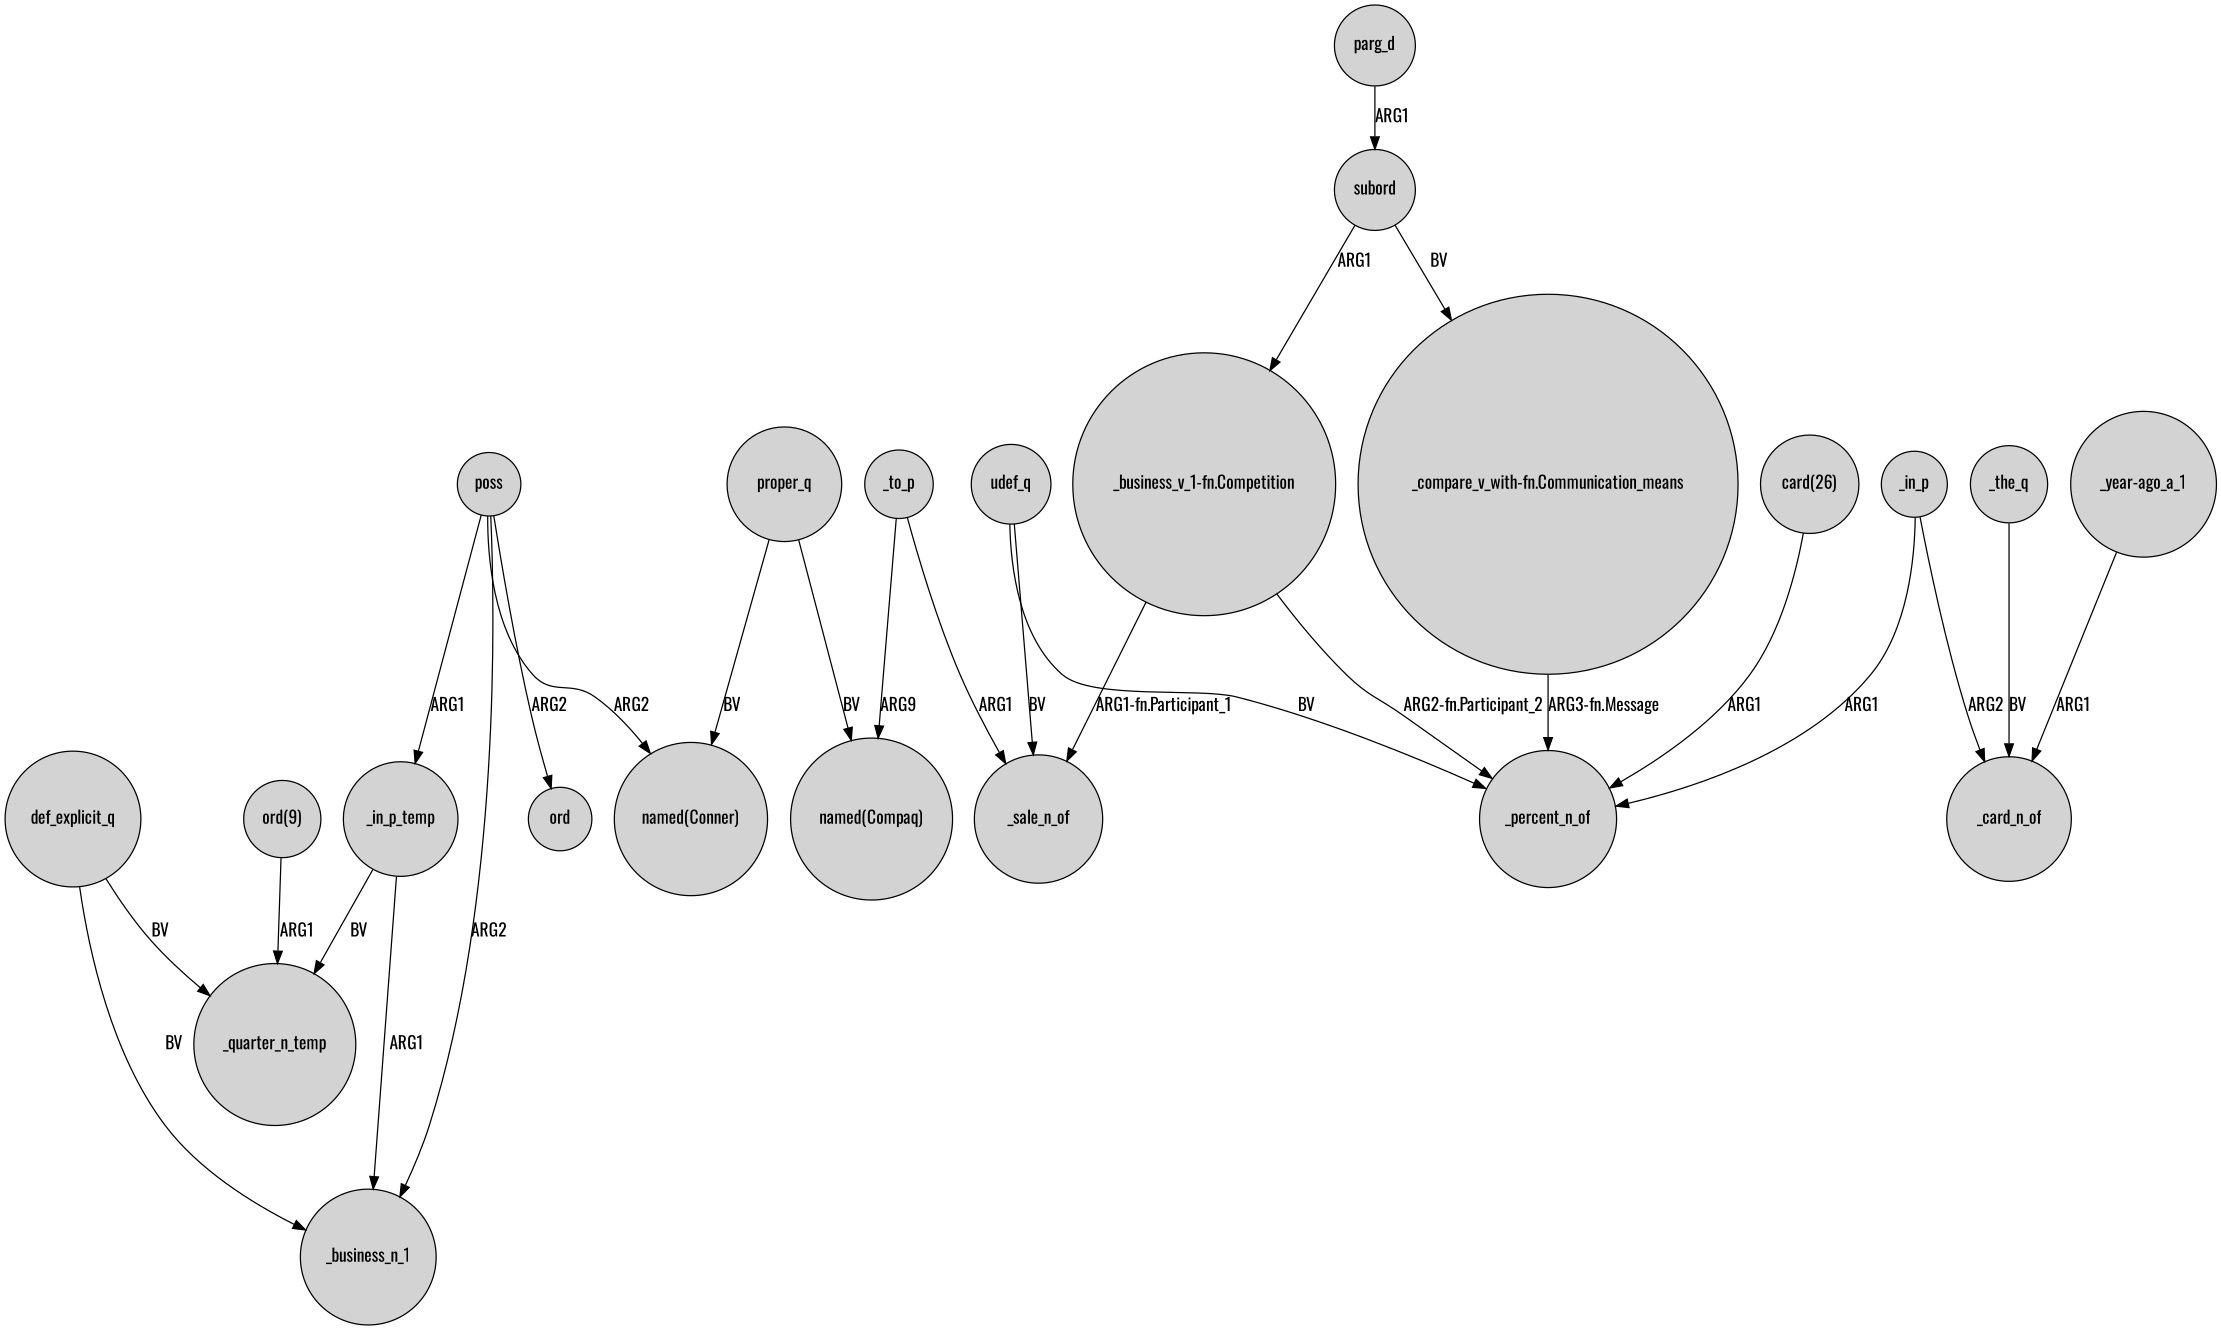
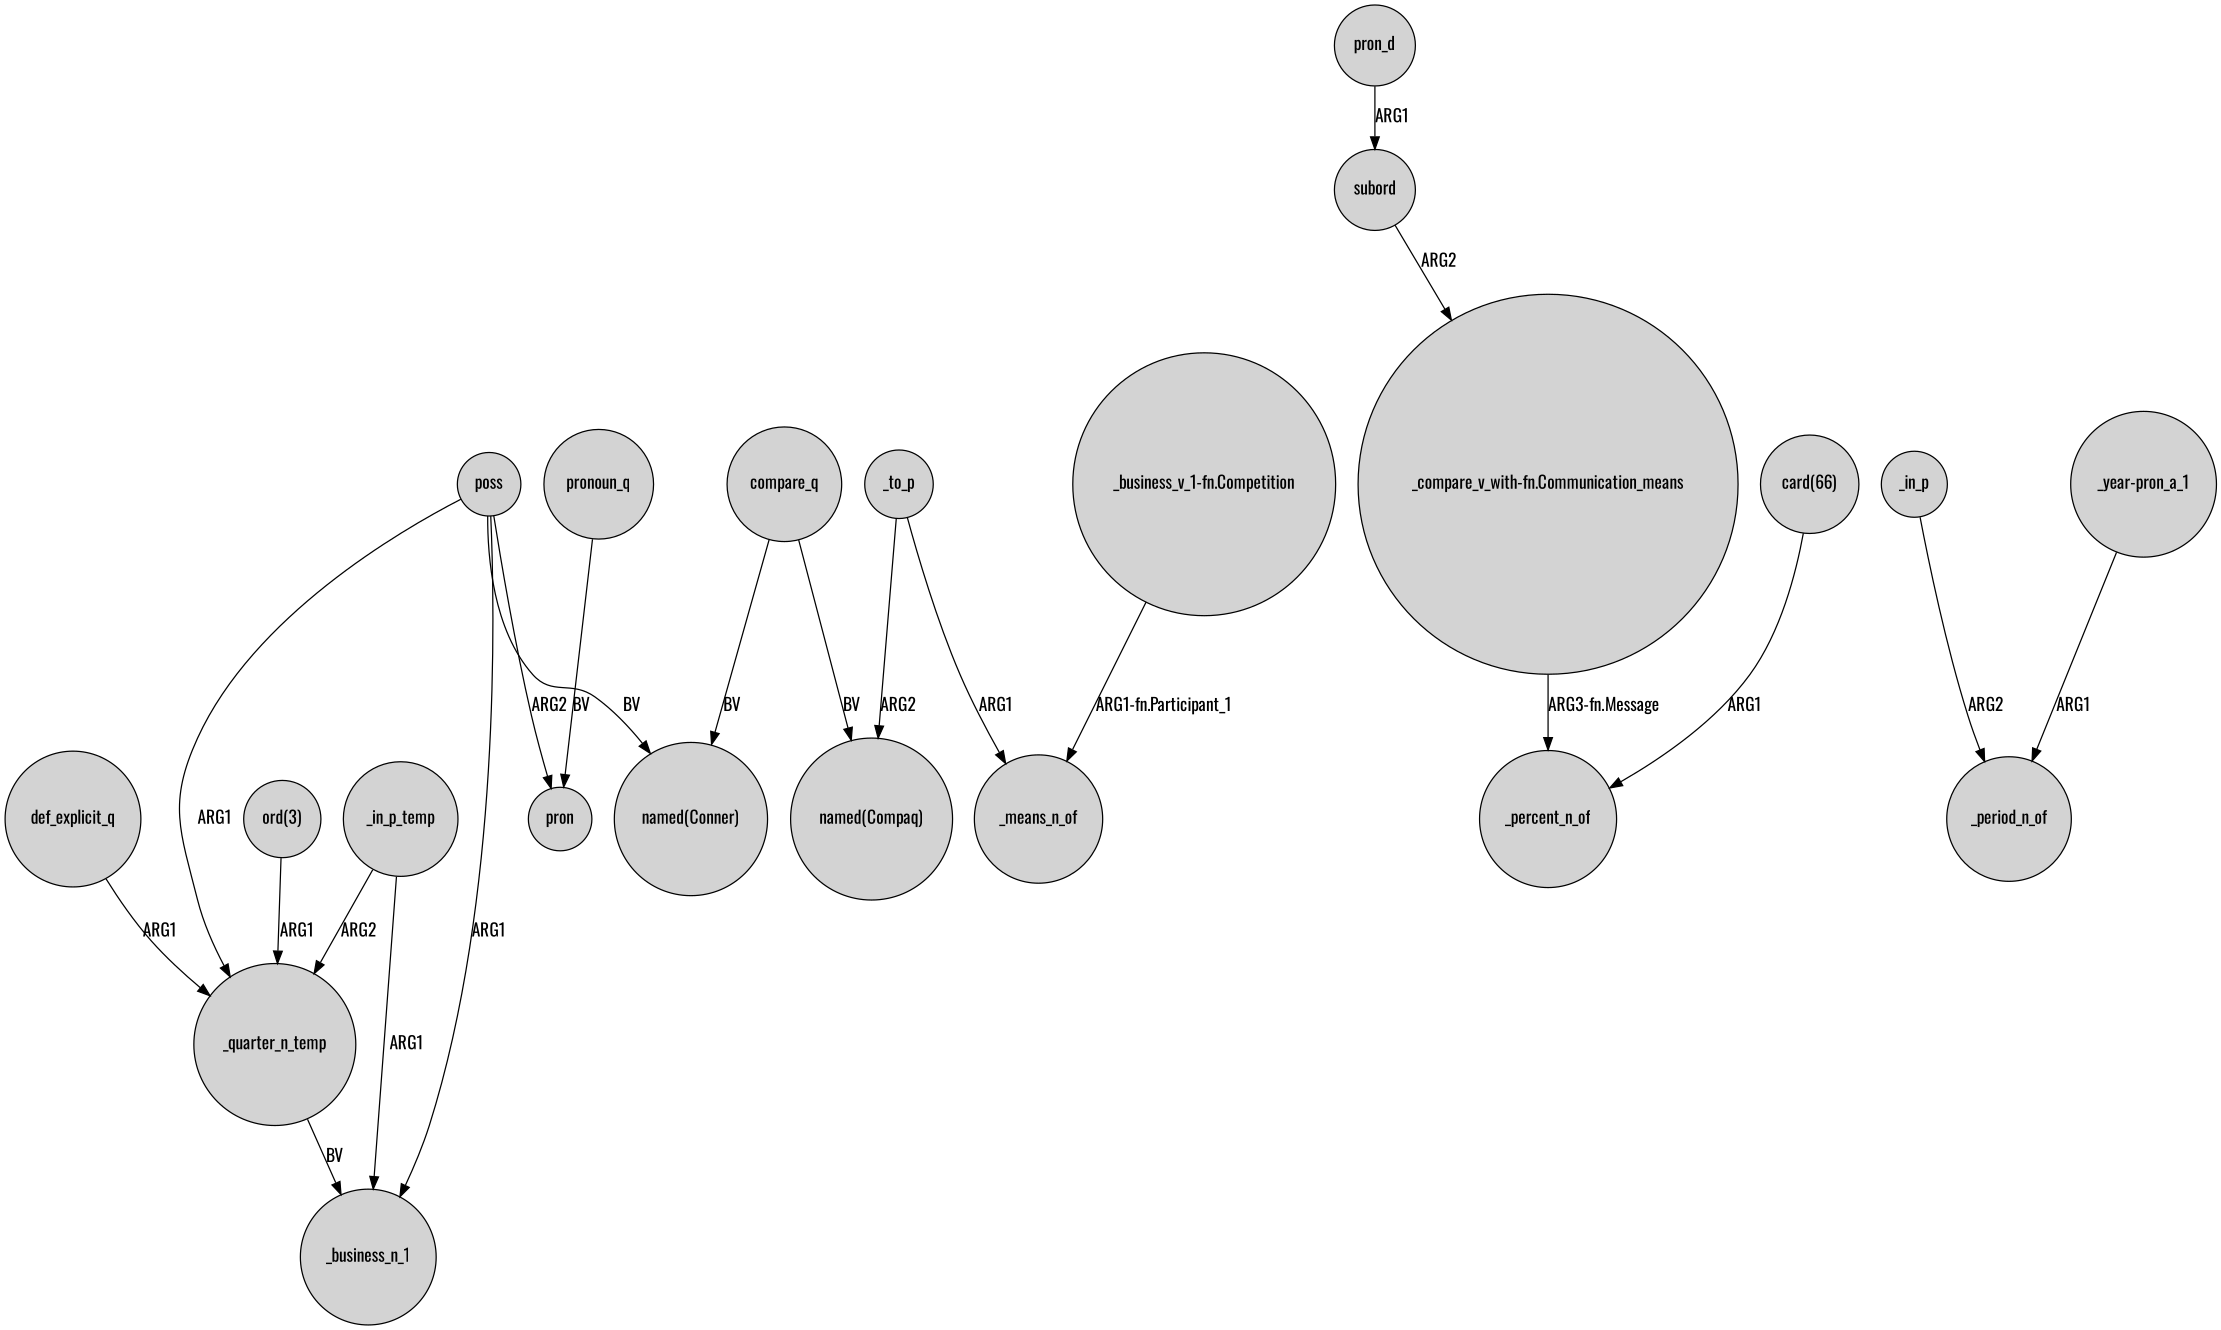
(1375, 45) -> (1375, 45)
(1439, 262) -> (1439, 262)
(1316, 292) -> none
none -> (599, 484)
(784, 484) -> (784, 484)
(1011, 484) -> none
(1810, 484) -> (1810, 484)
(2009, 484) -> none
(2144, 484) -> (2144, 484)
(450, 633) -> (229, 685)
(1369, 694) -> none
(632, 706) -> (632, 706)
(898, 706) -> (898, 706)
(1830, 713) -> none
(282, 819) -> (282, 819)
(560, 819) -> (560, 819)
(1039, 819) -> (1039, 819)
(2009, 819) -> (2009, 819)
(160, 932) -> (160, 932)
(359, 932) -> (359, 932)
(489, 932) -> (489, 932)
(141, 1087) -> (322, 1151)
